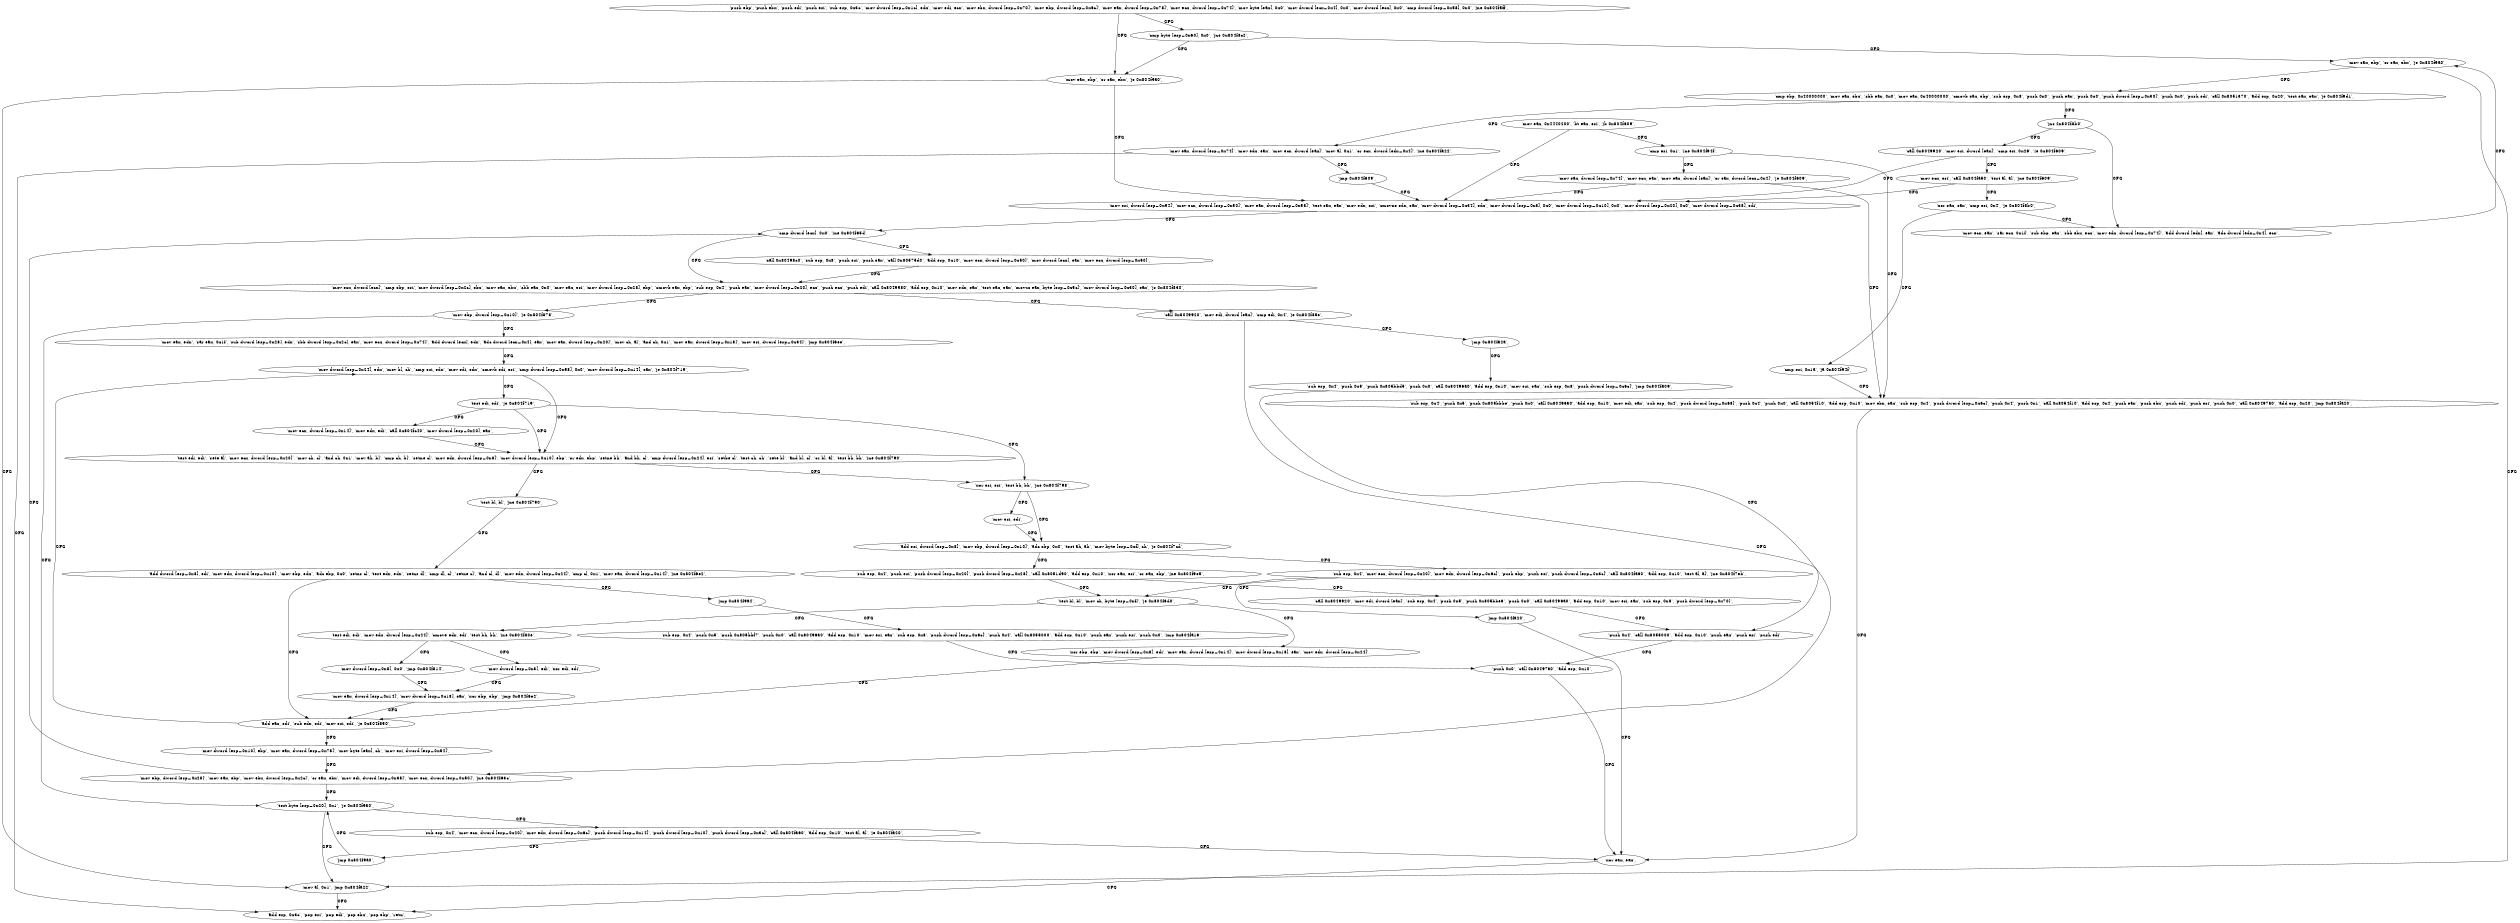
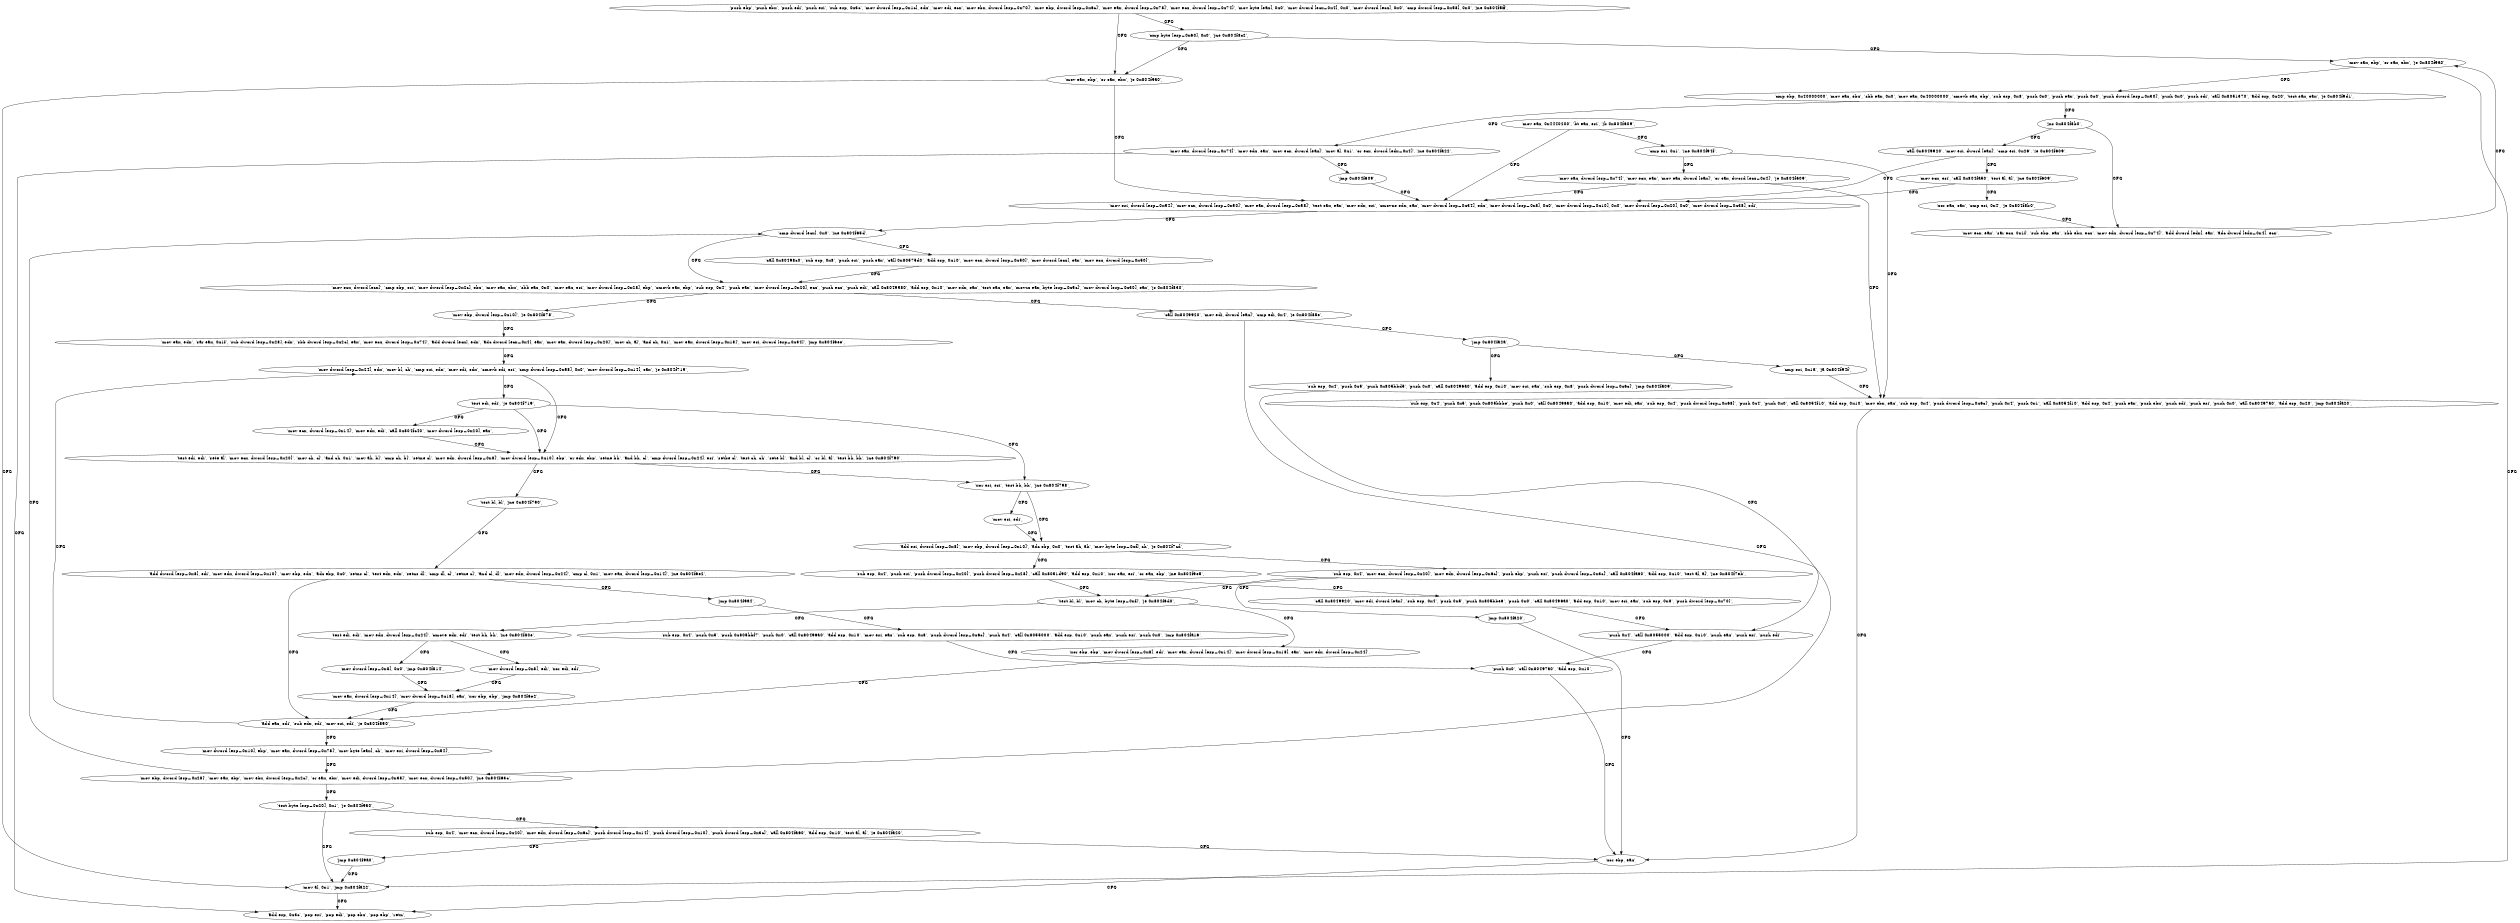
(2065, 124) -> (2065, 124)
(1901, 284) -> (1647, 355)
(44, 474) -> none
(335, 837) -> (348, 873)
(1621, 860) -> (1621, 860)
